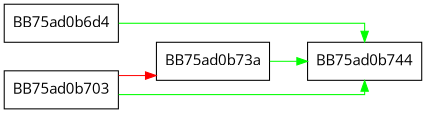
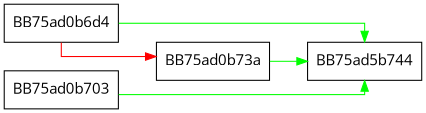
(365, 61) -> (365, 61)
(132, 76) -> (96, 57)
